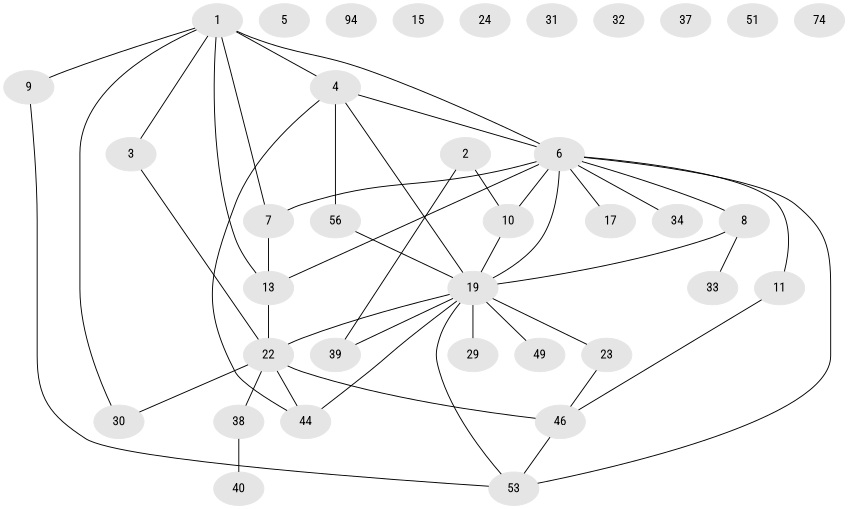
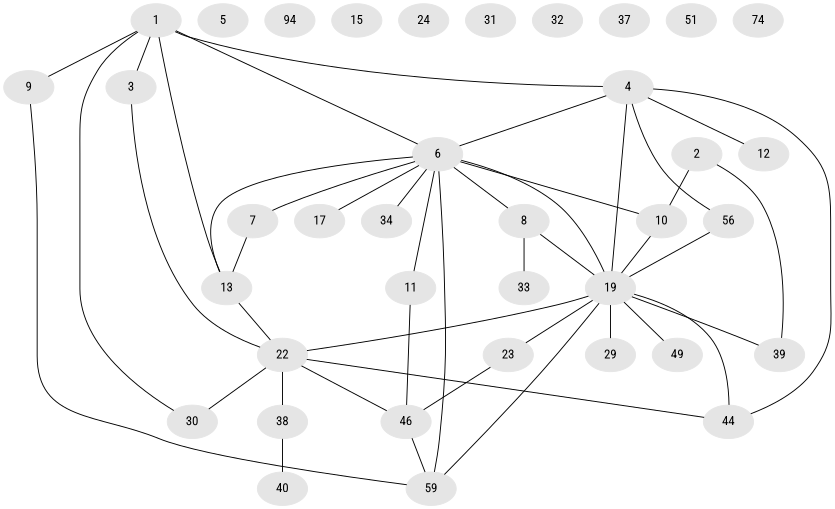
(243, 121) -> none
none -> (764, 154)
(514, 489) -> (431, 489)
